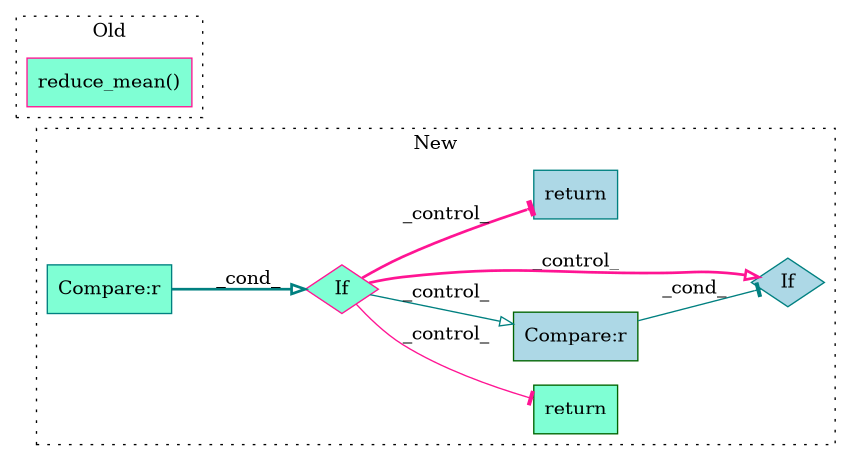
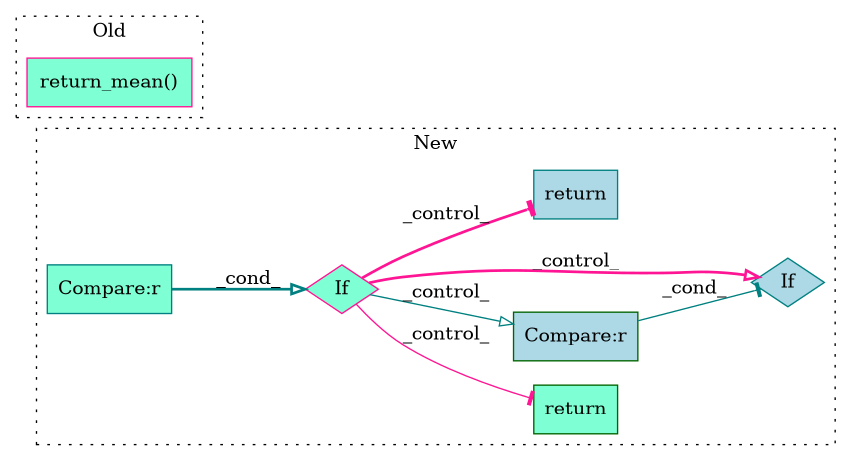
(109, 82) -> (109, 82)
